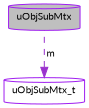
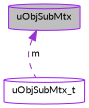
(44, 49) -> (29, 59)
